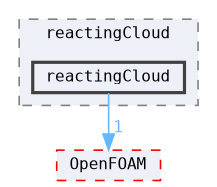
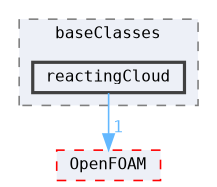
(109, 34) -> (109, 34)
